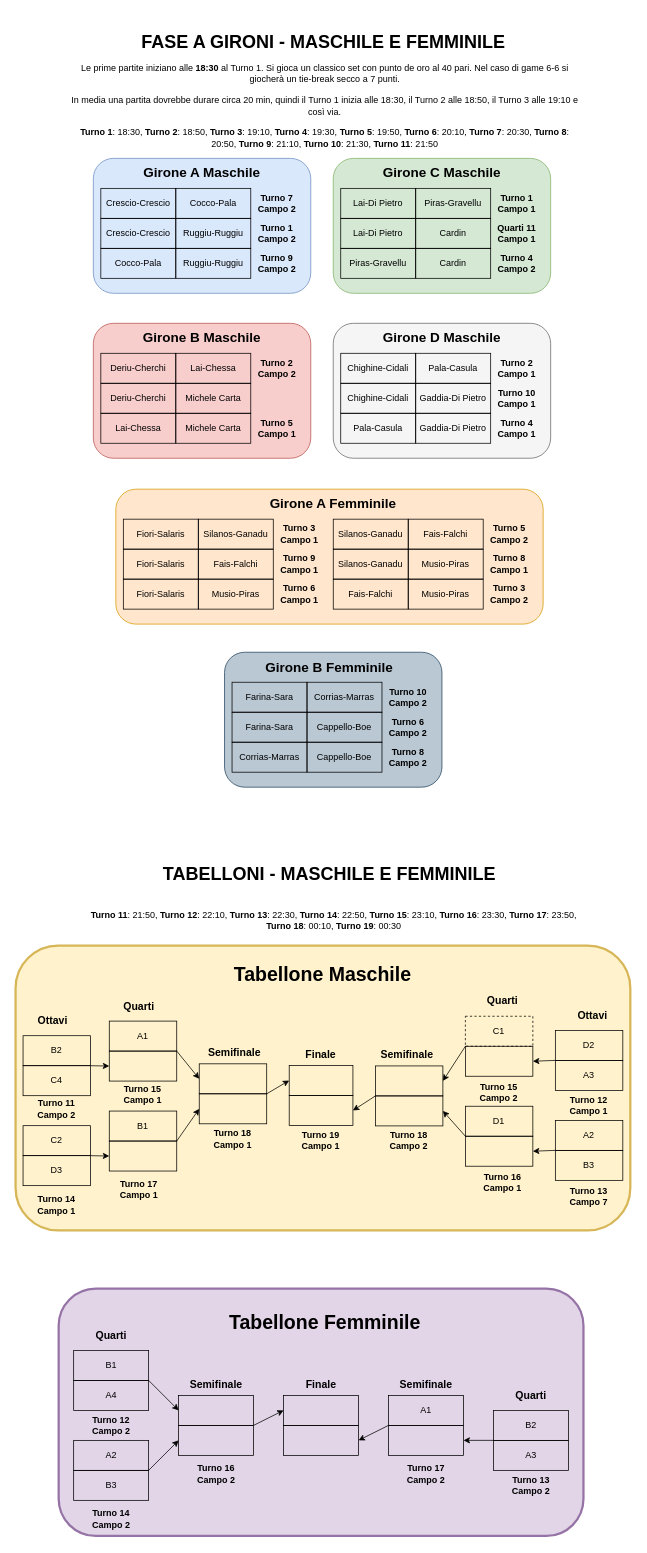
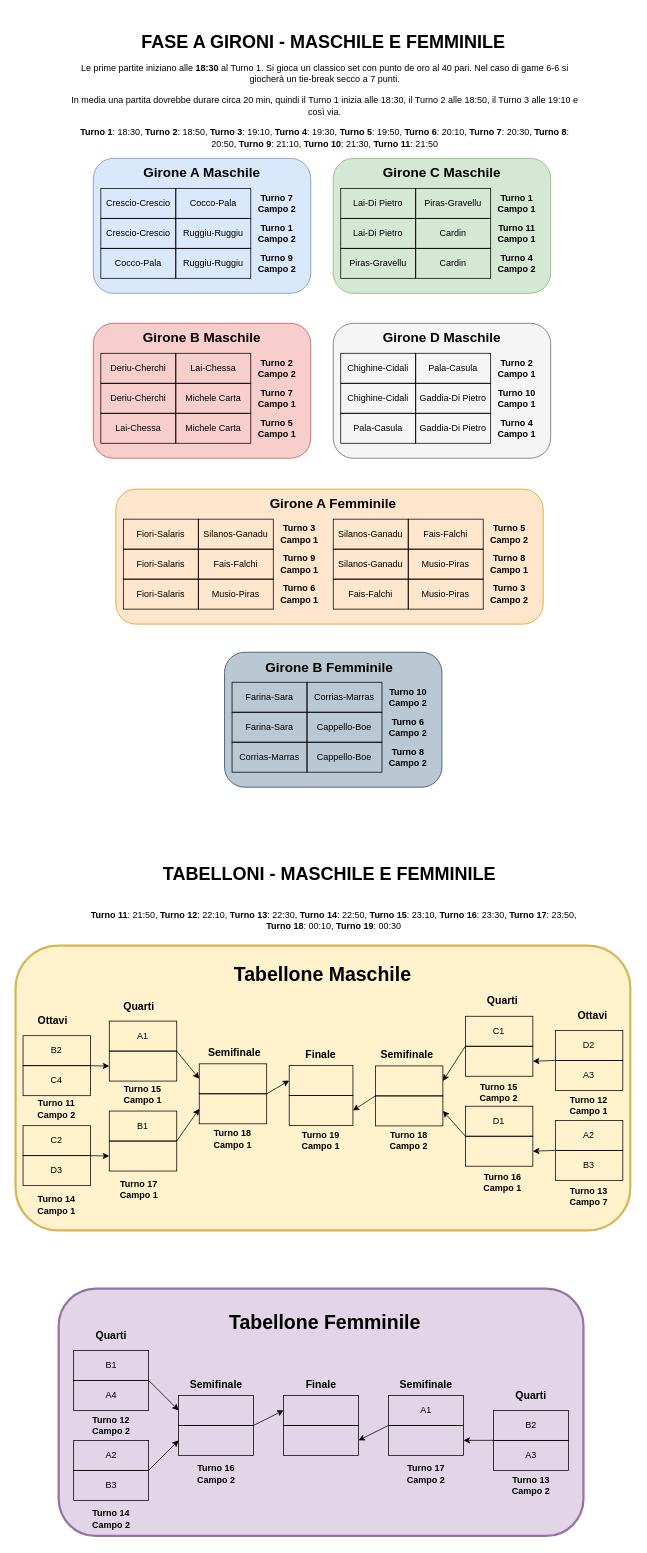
(517, 233) -> (517, 233)
none -> (277, 398)
(499, 1031) -> (499, 1031)
